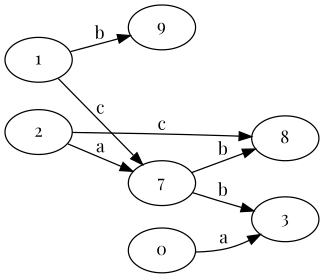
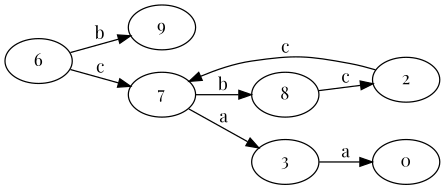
(39, 60) -> (39, 61)
(156, 134) -> (340, 88)
(100, 148) -> (285, 48)
(224, 191) -> (224, 118)
(223, 249) -> (340, 162)
